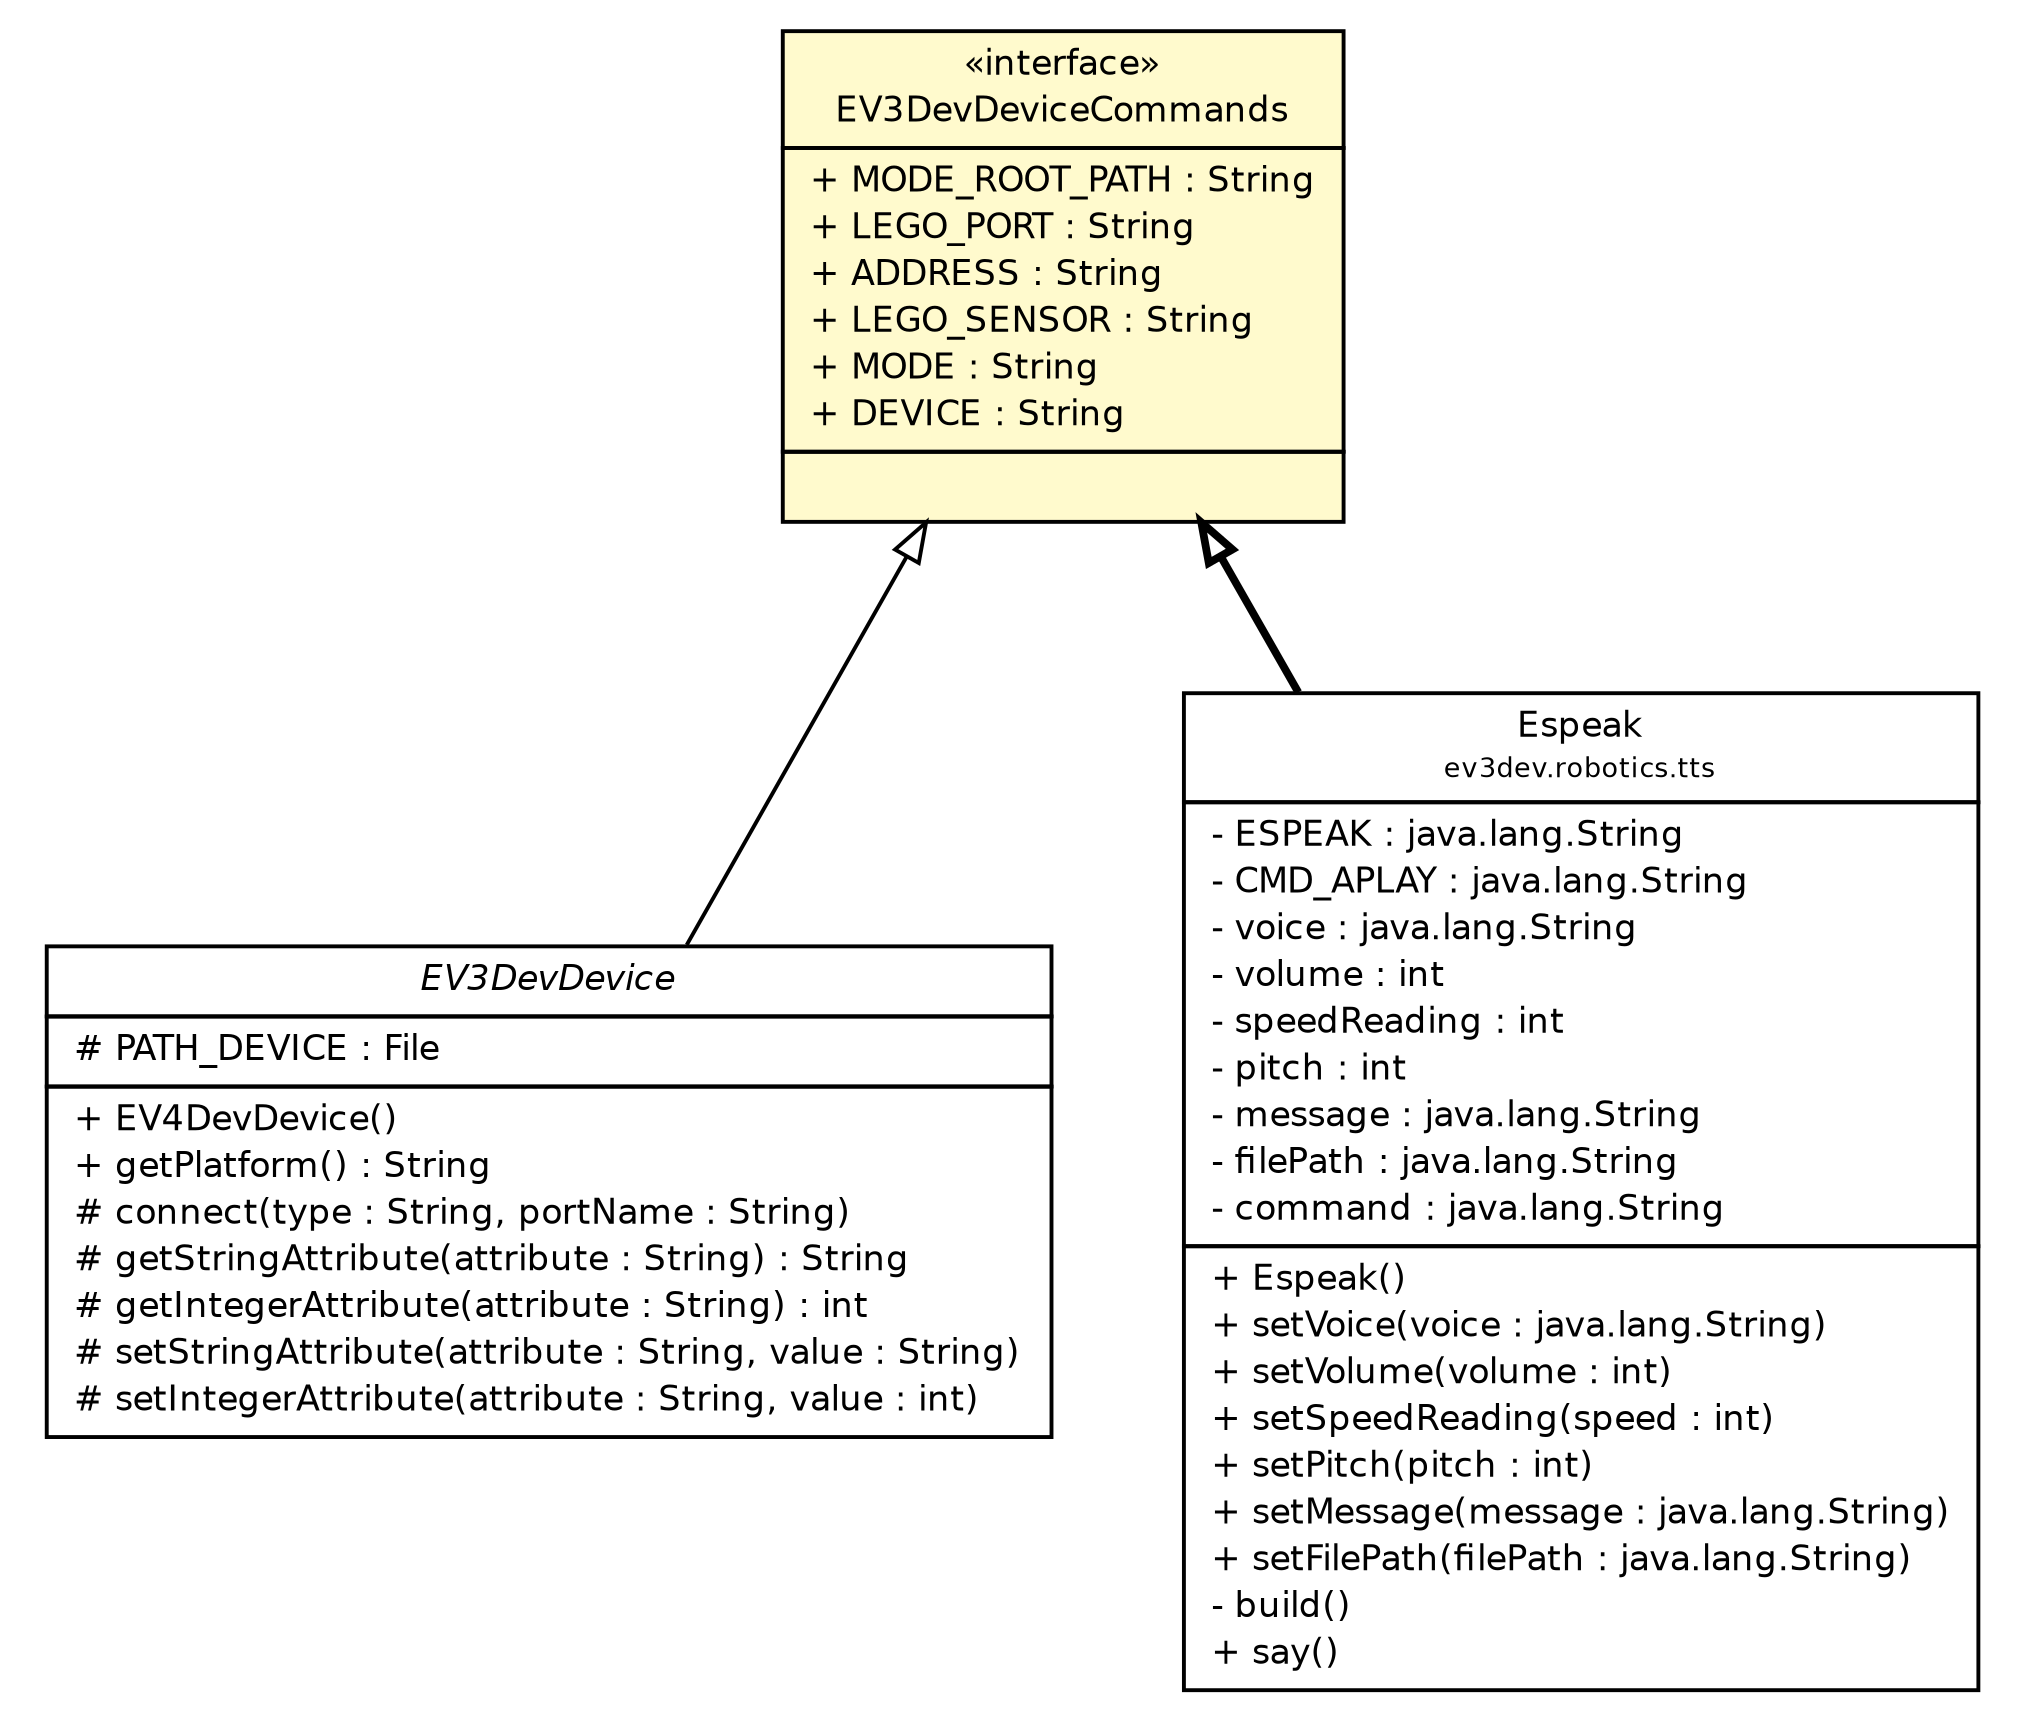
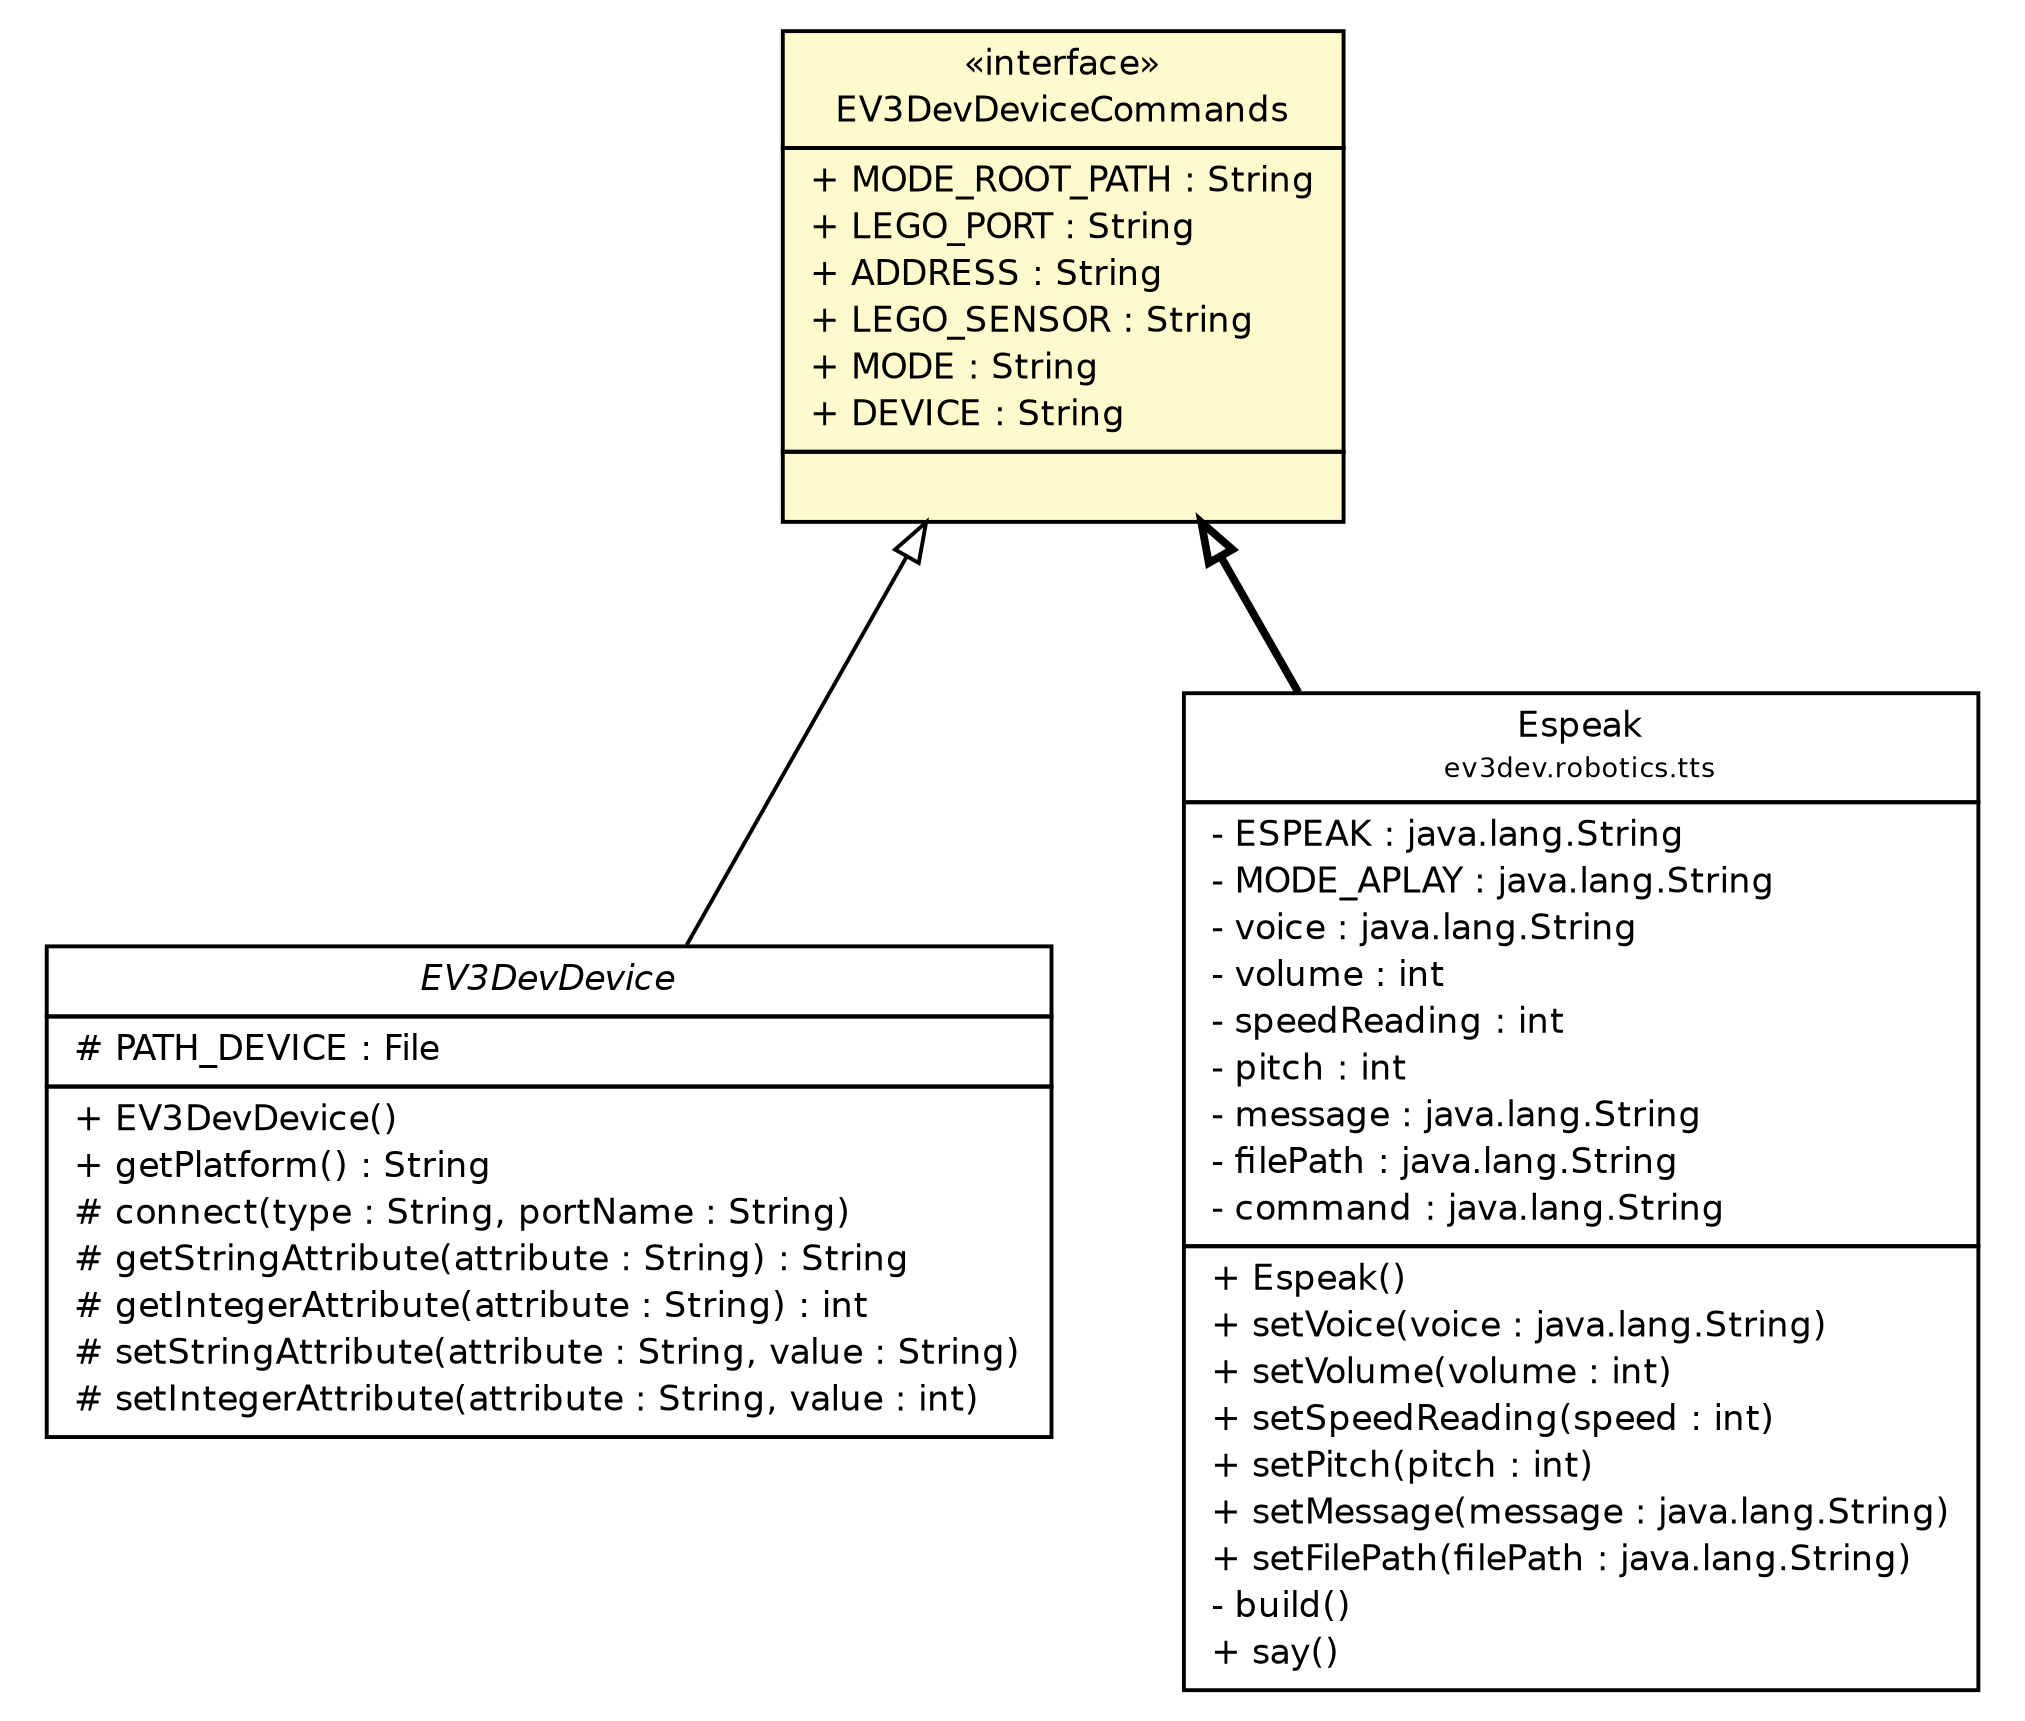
(1482, 882) -> (1494, 882)
(238, 1120) -> (238, 1120)
